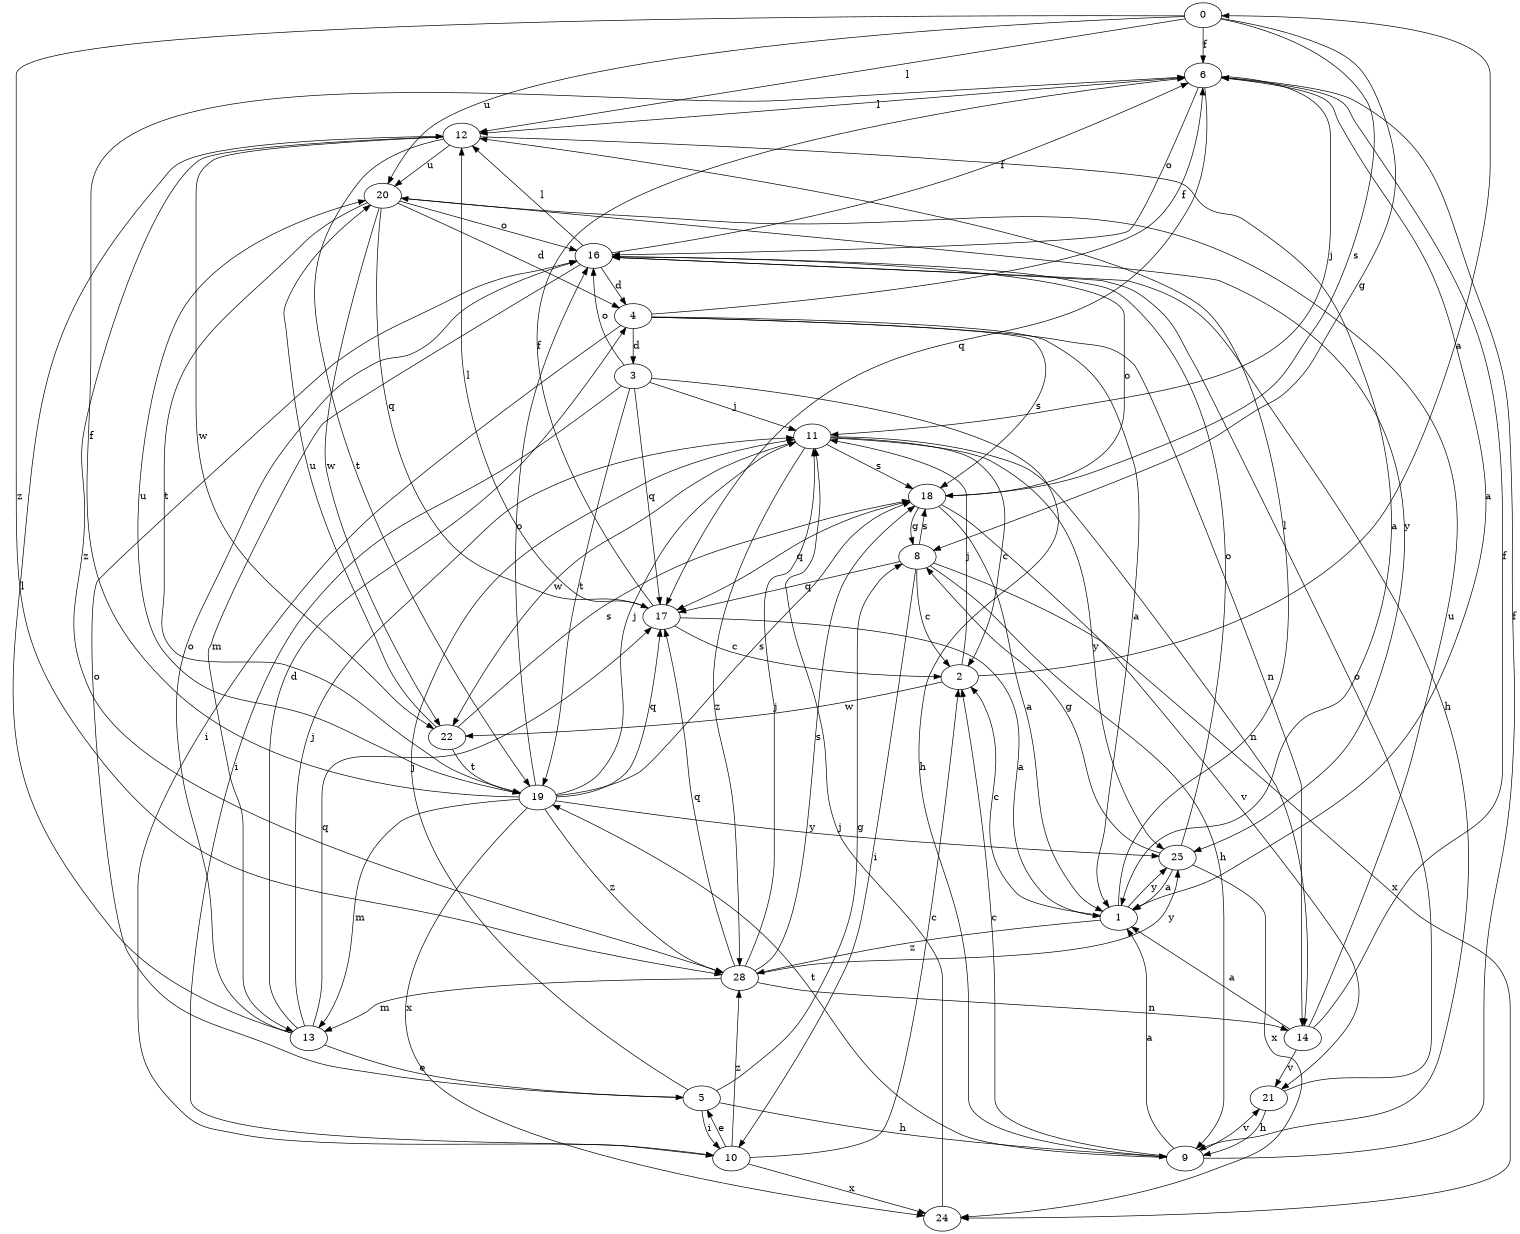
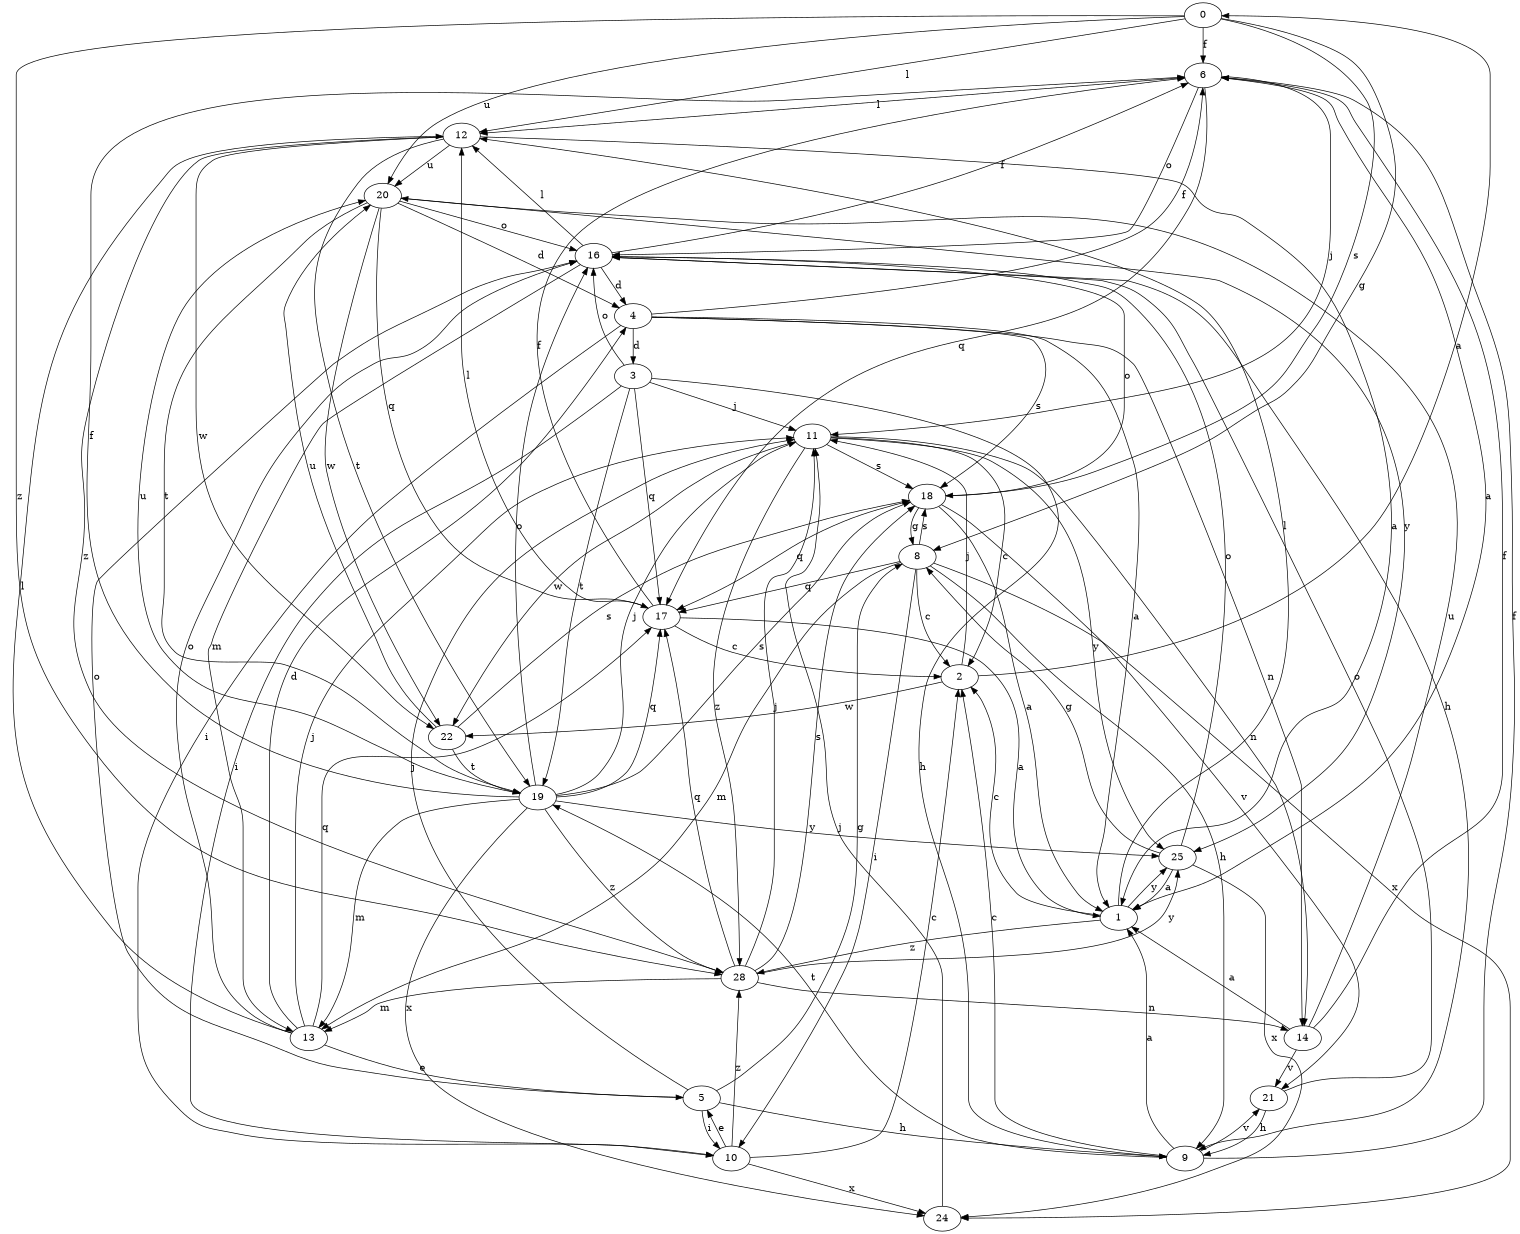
none -> (666, 854)
